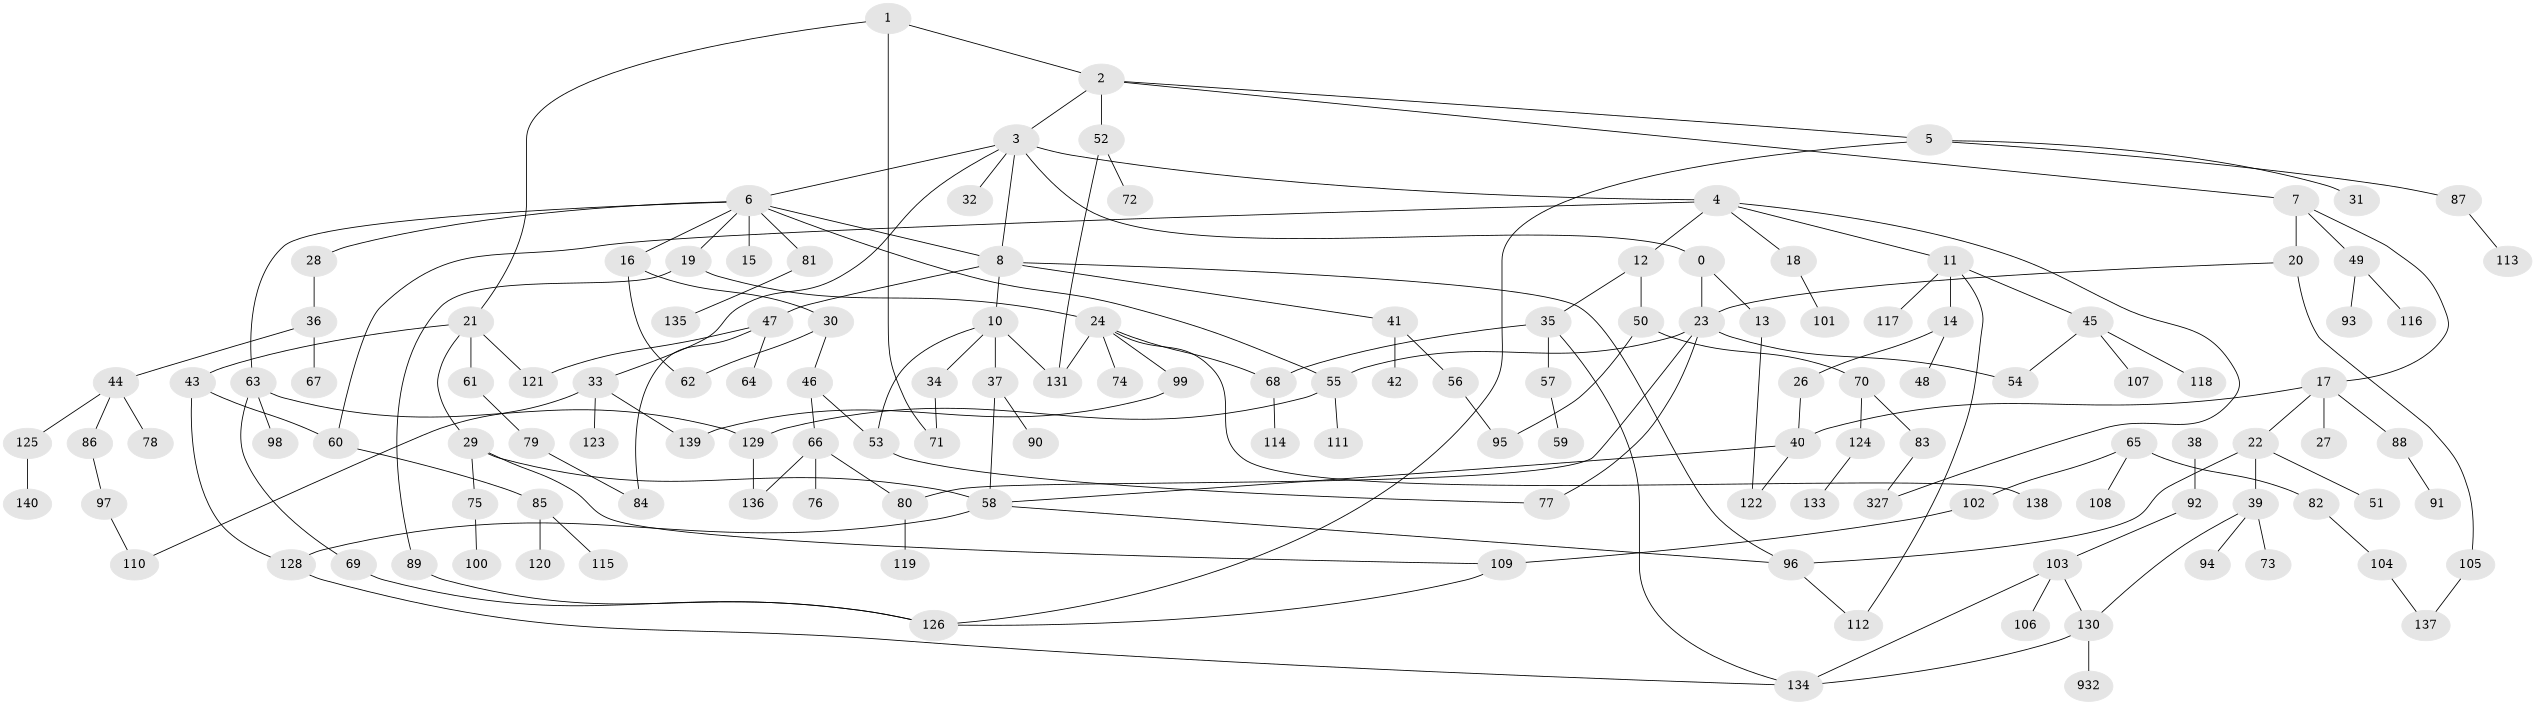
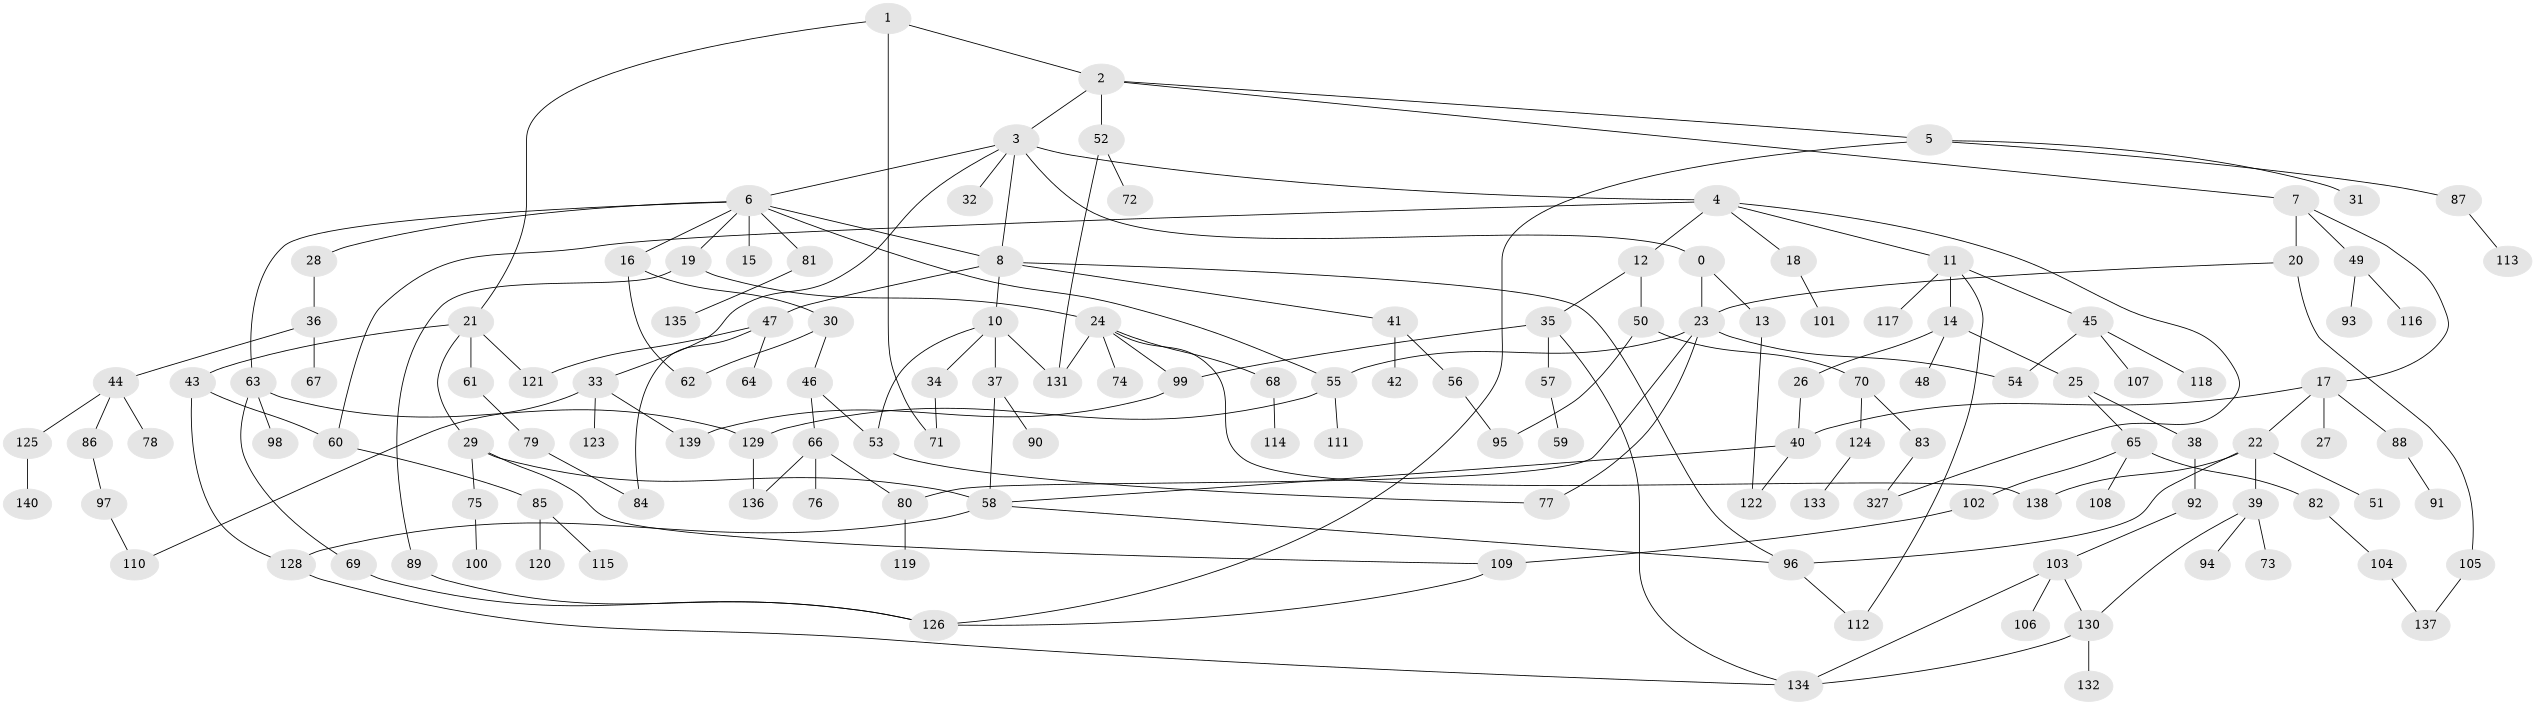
(1407, 342) -> (1363, 348)
none -> (2076, 383)
none -> (2147, 474)
(2089, 686) -> (2089, 686)
